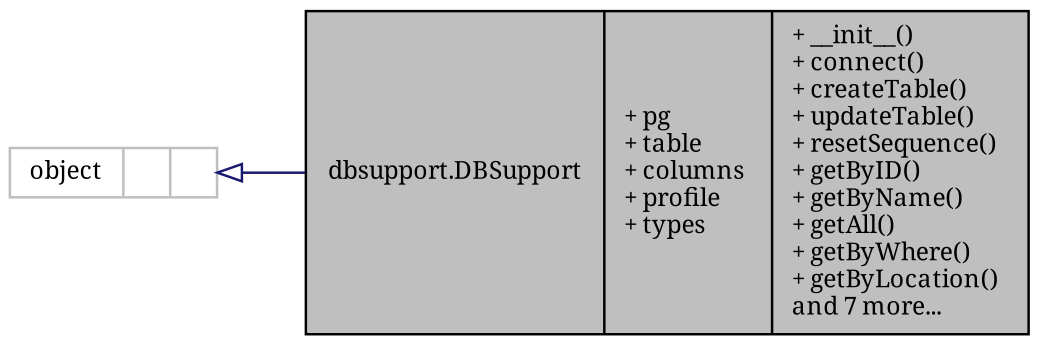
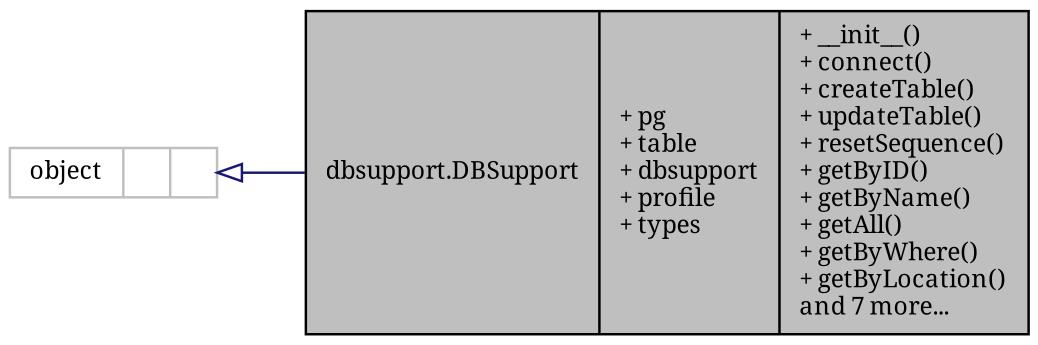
(684, 171) -> (689, 171)
